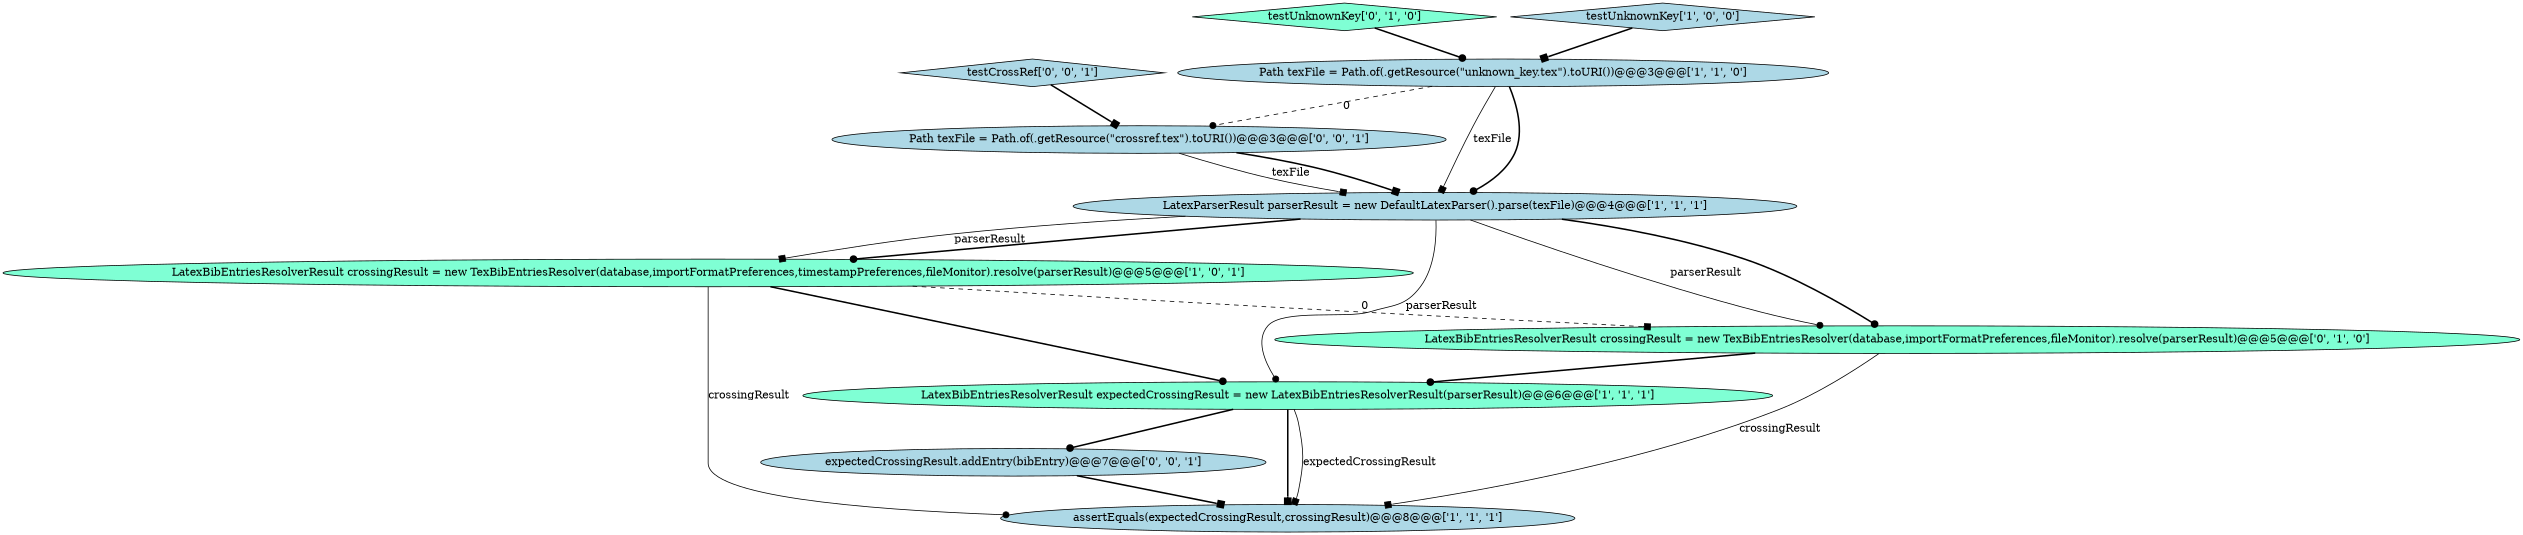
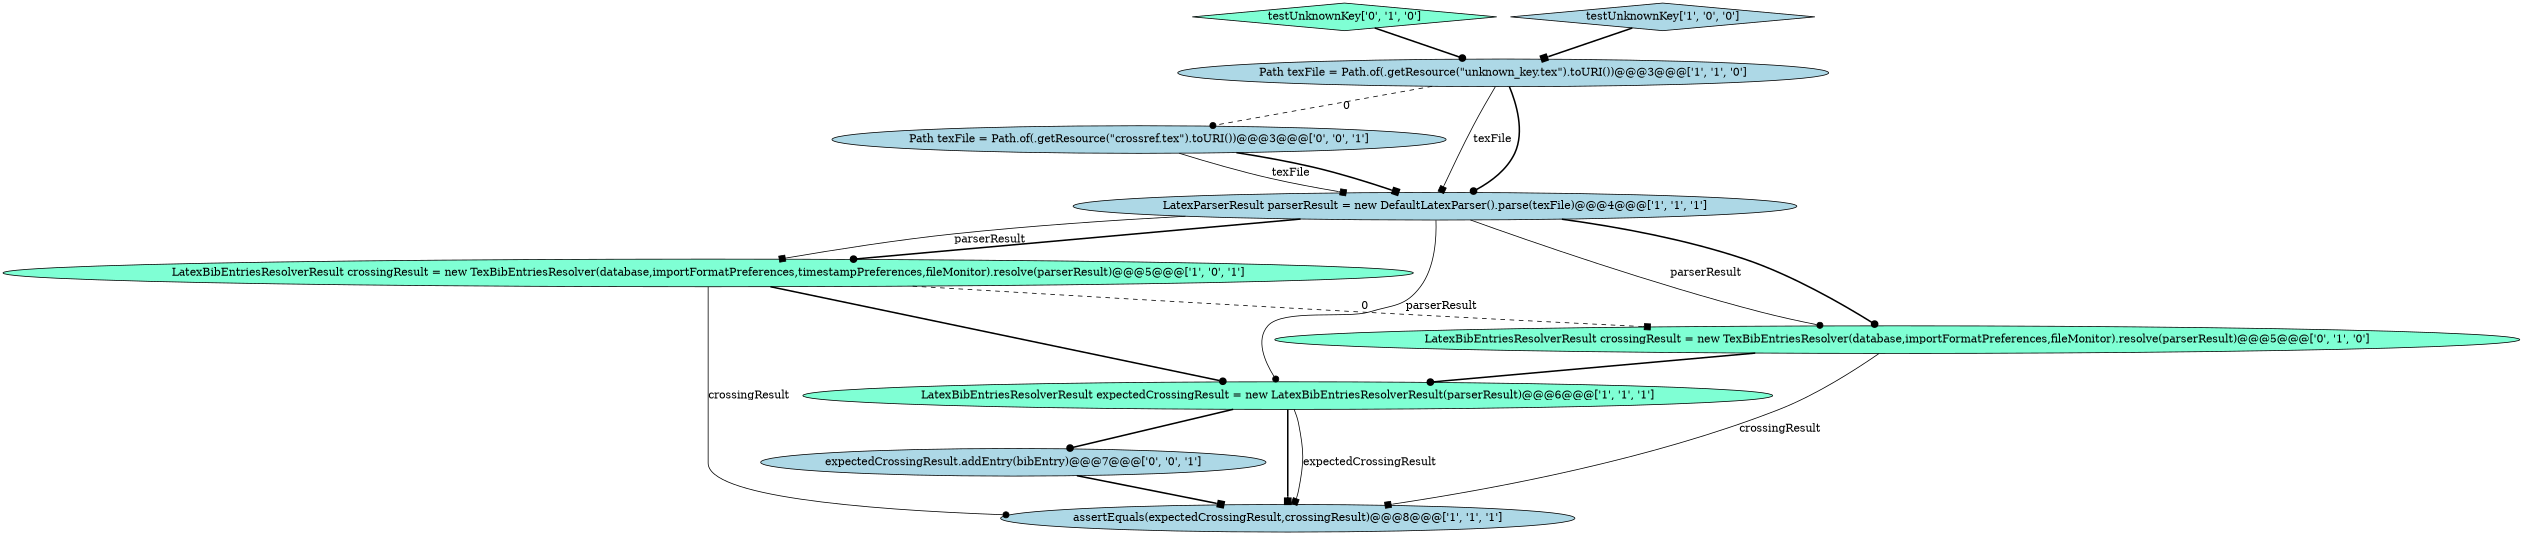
(1032, 73) -> none
